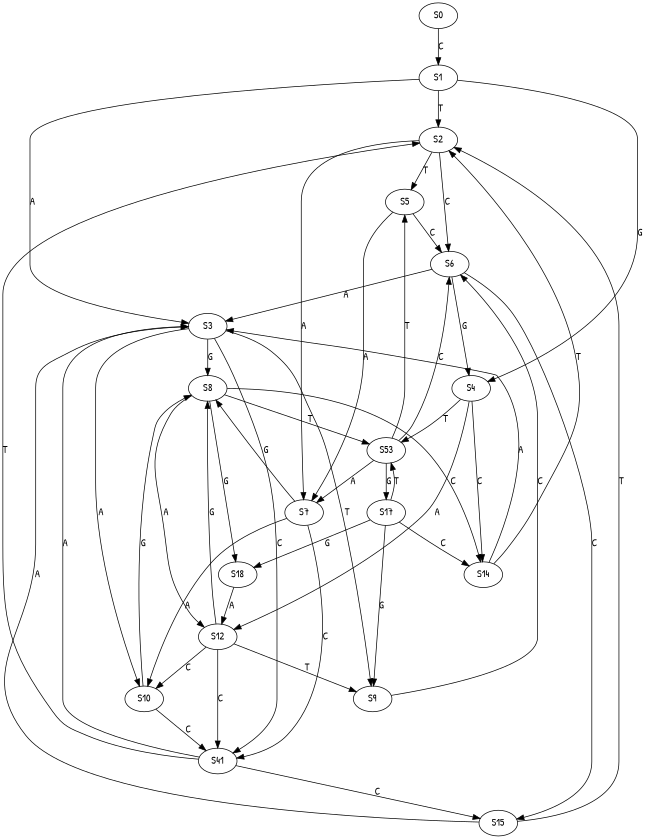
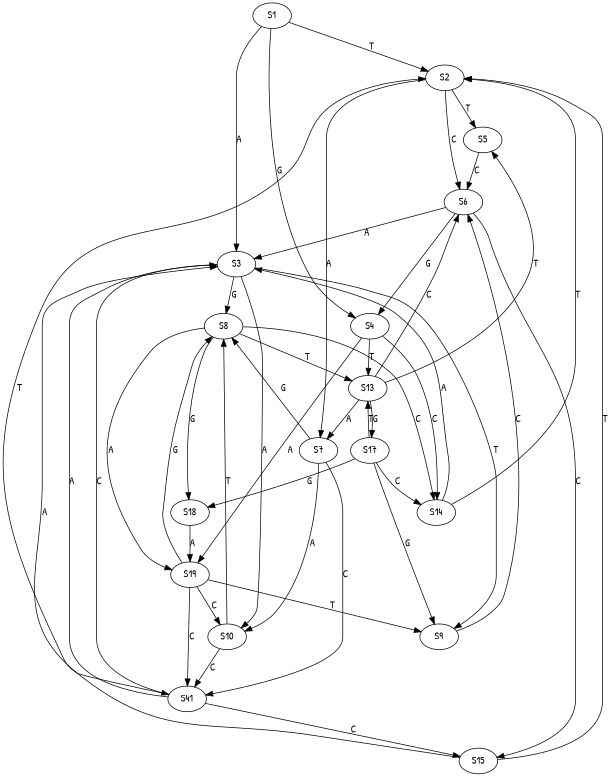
(438, 16) -> none
(363, 346) -> none
(386, 450) -> (368, 388)
(143, 544) -> (228, 482)
(218, 637) -> (190, 575)
